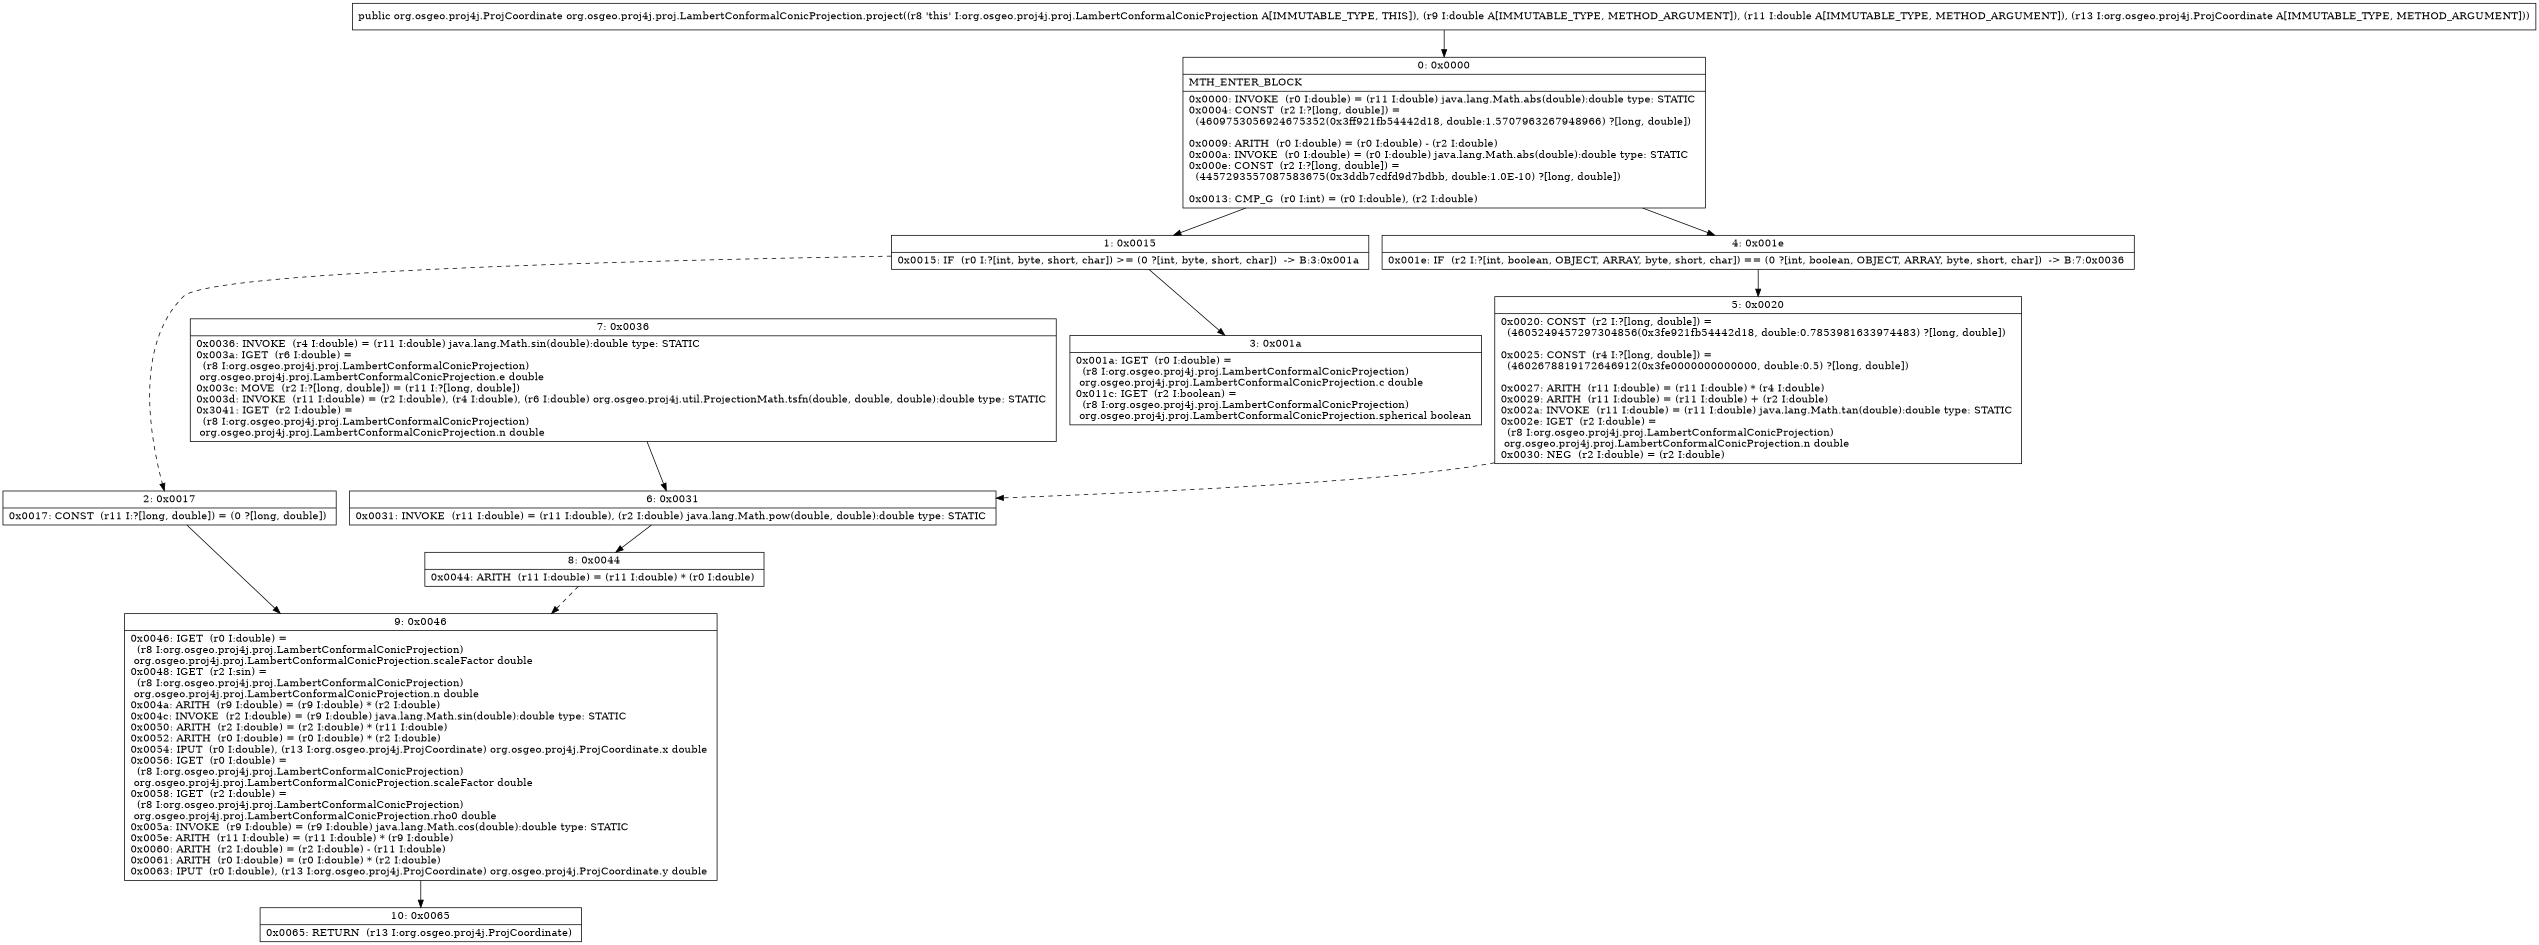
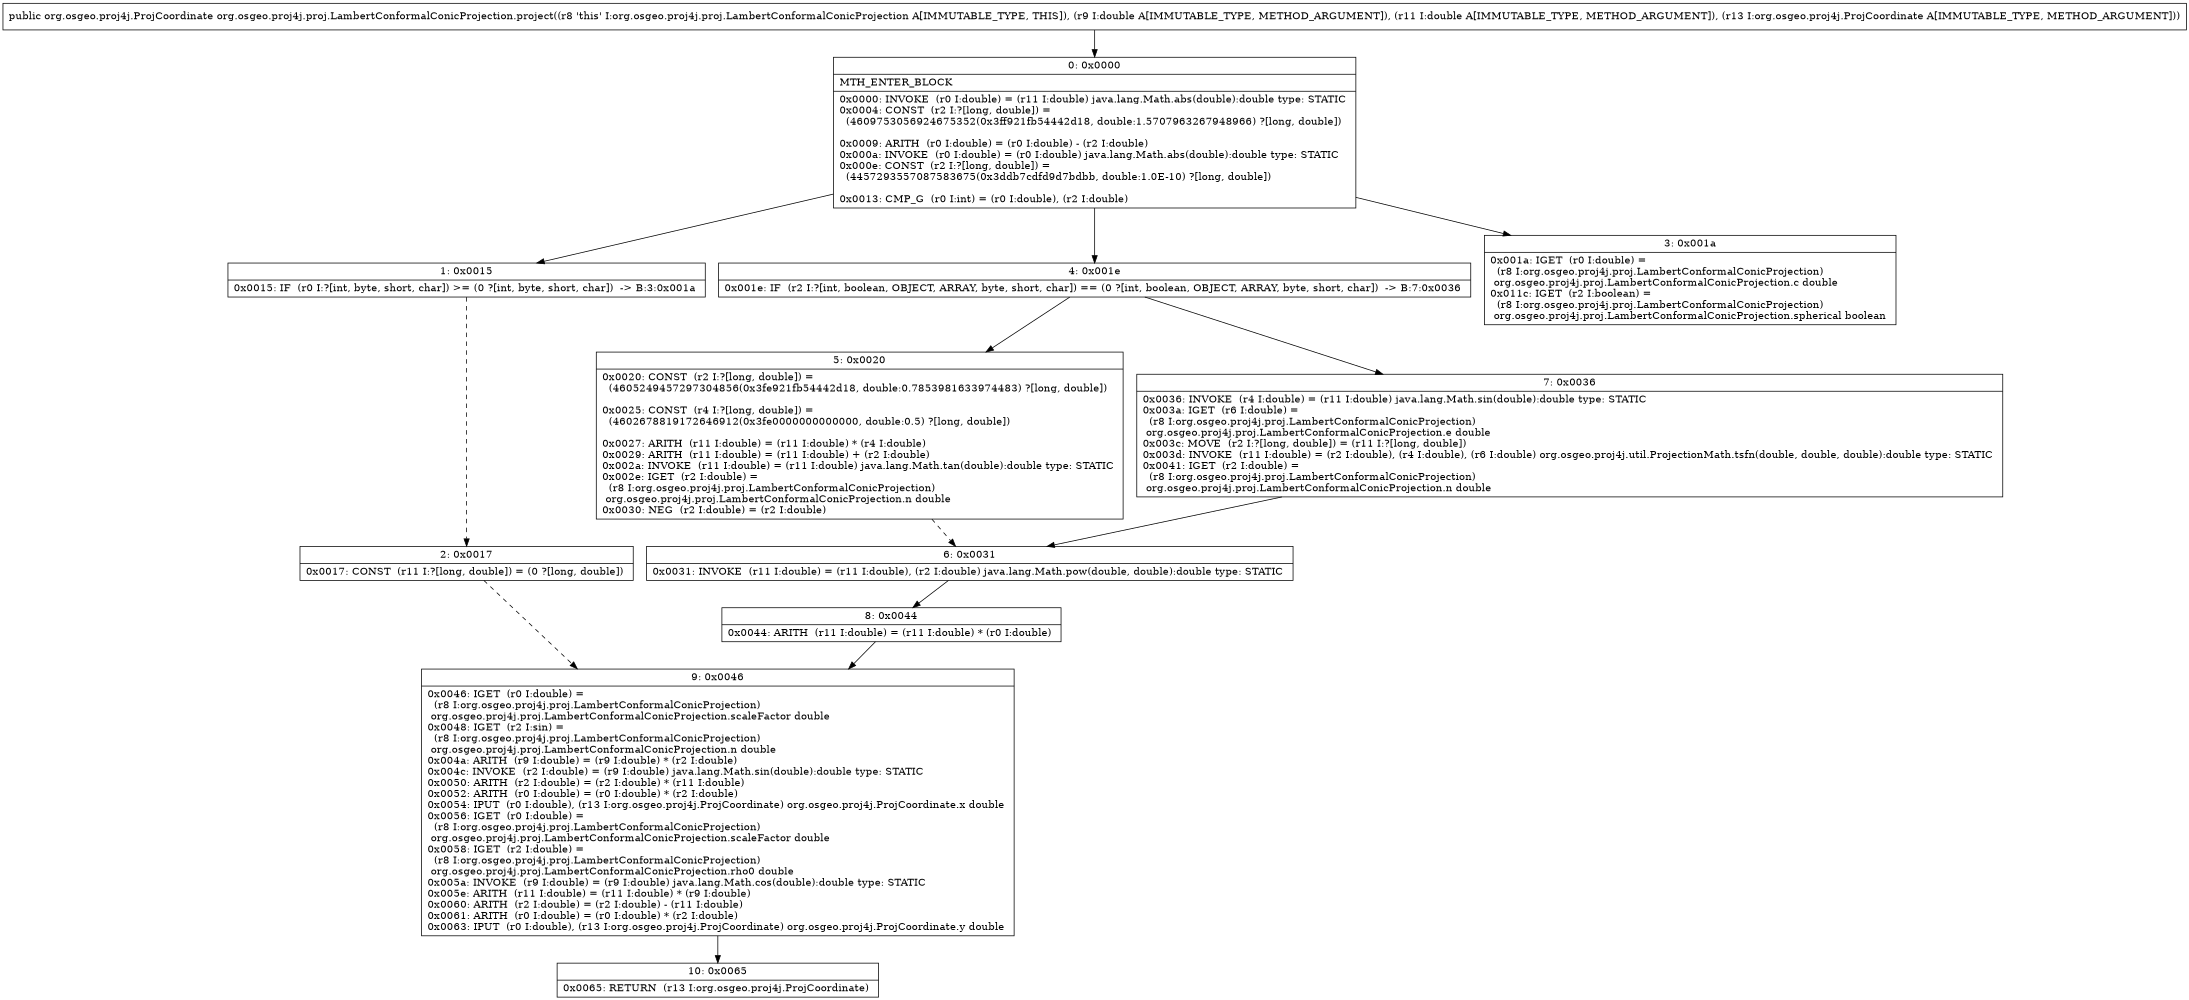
(1184, 300) -> (1430, 215)
none -> (1260, 334)
(276, 410) -> (1223, 466)
(231, 567) -> (528, 622)
(568, 597) -> (865, 653)
